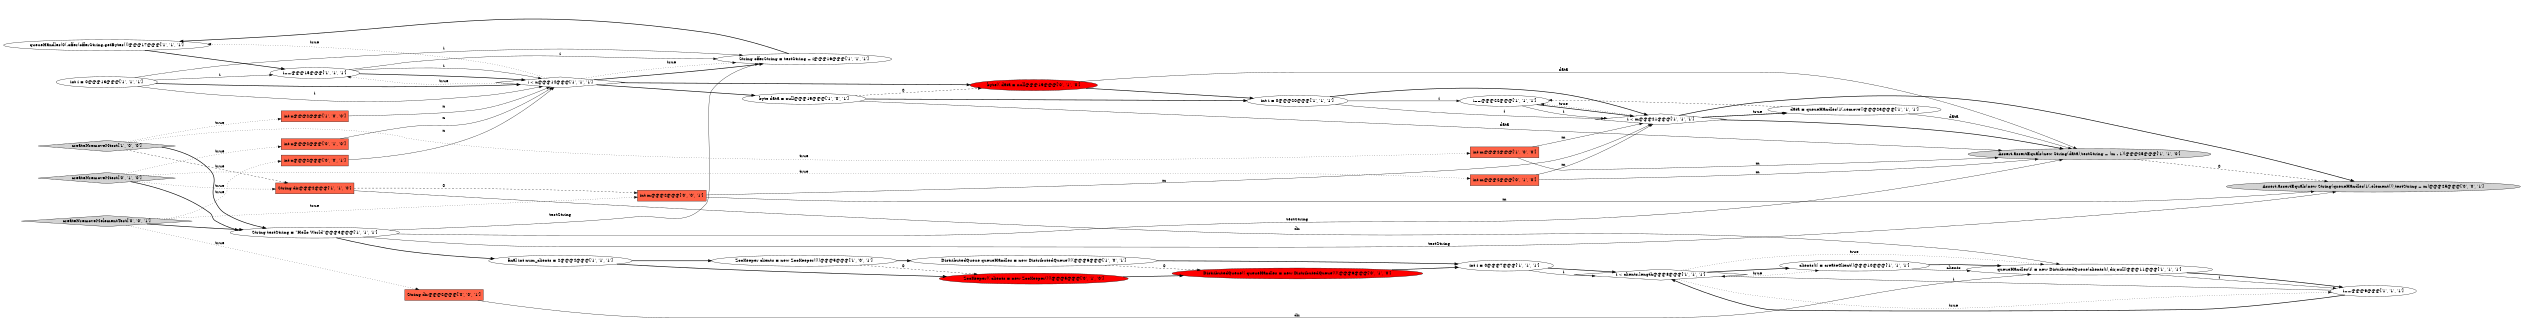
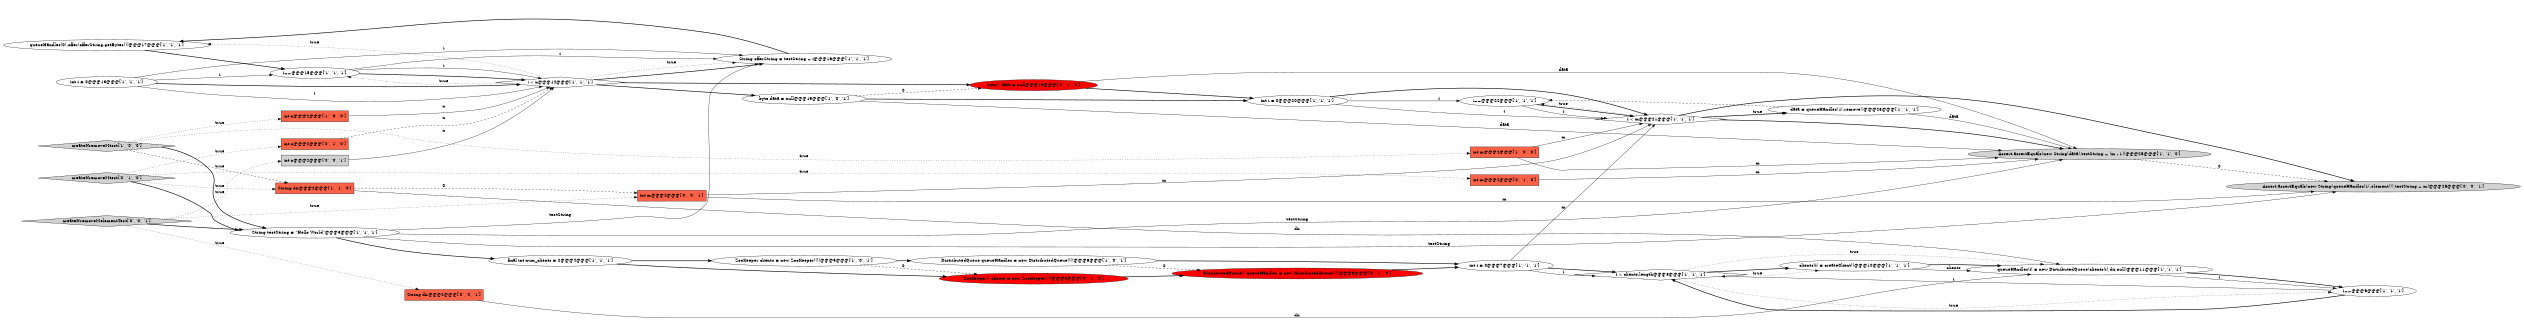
(448, 125) -> (448, 125)
(1595, 155) -> (1582, 193)
(315, 161) -> (315, 161)
